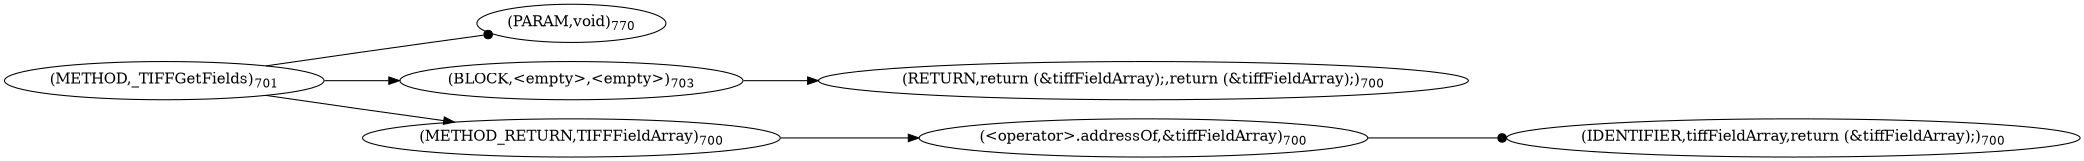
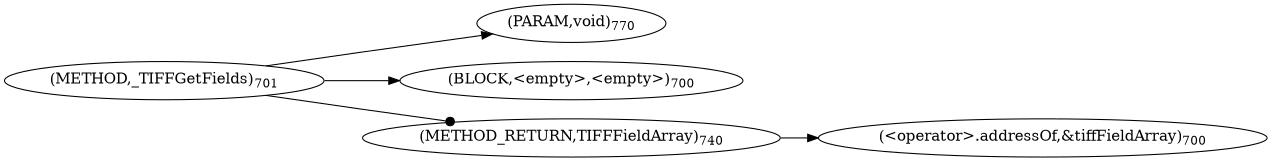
(375, 50) -> (374, 50)
(683, 79) -> (683, 79)
(1143, 81) -> none
(355, 108) -> (356, 108)
(711, 136) -> (711, 136)
(1793, 138) -> none
